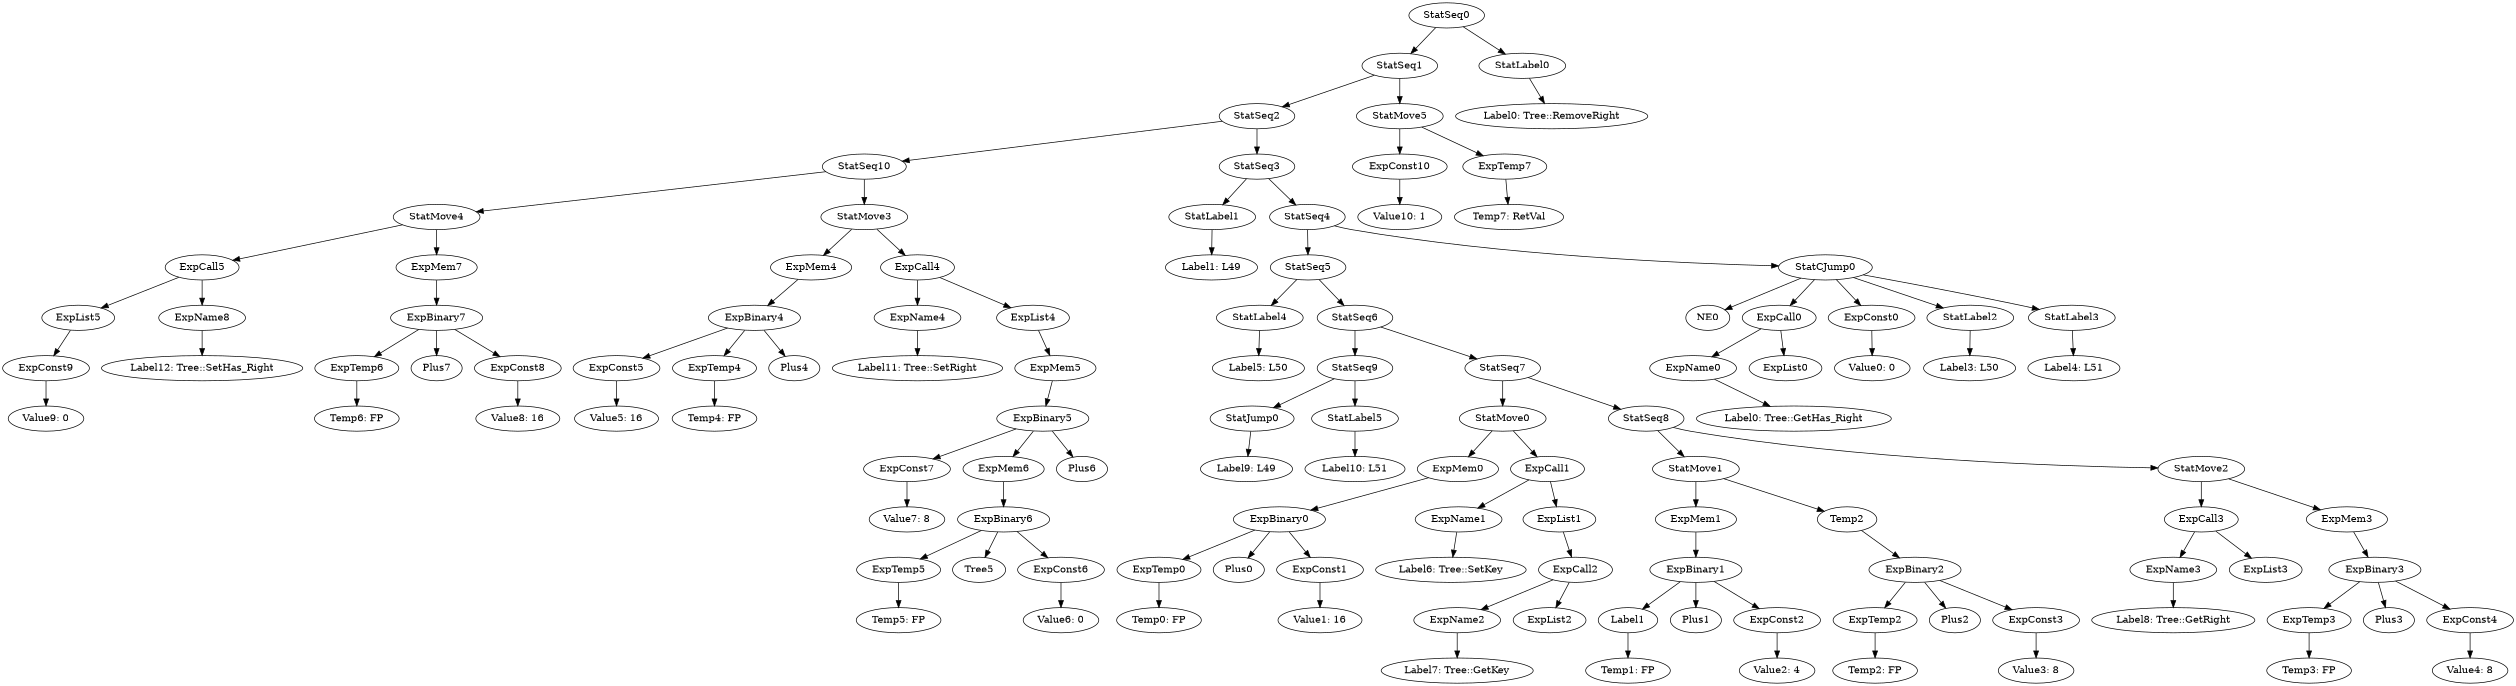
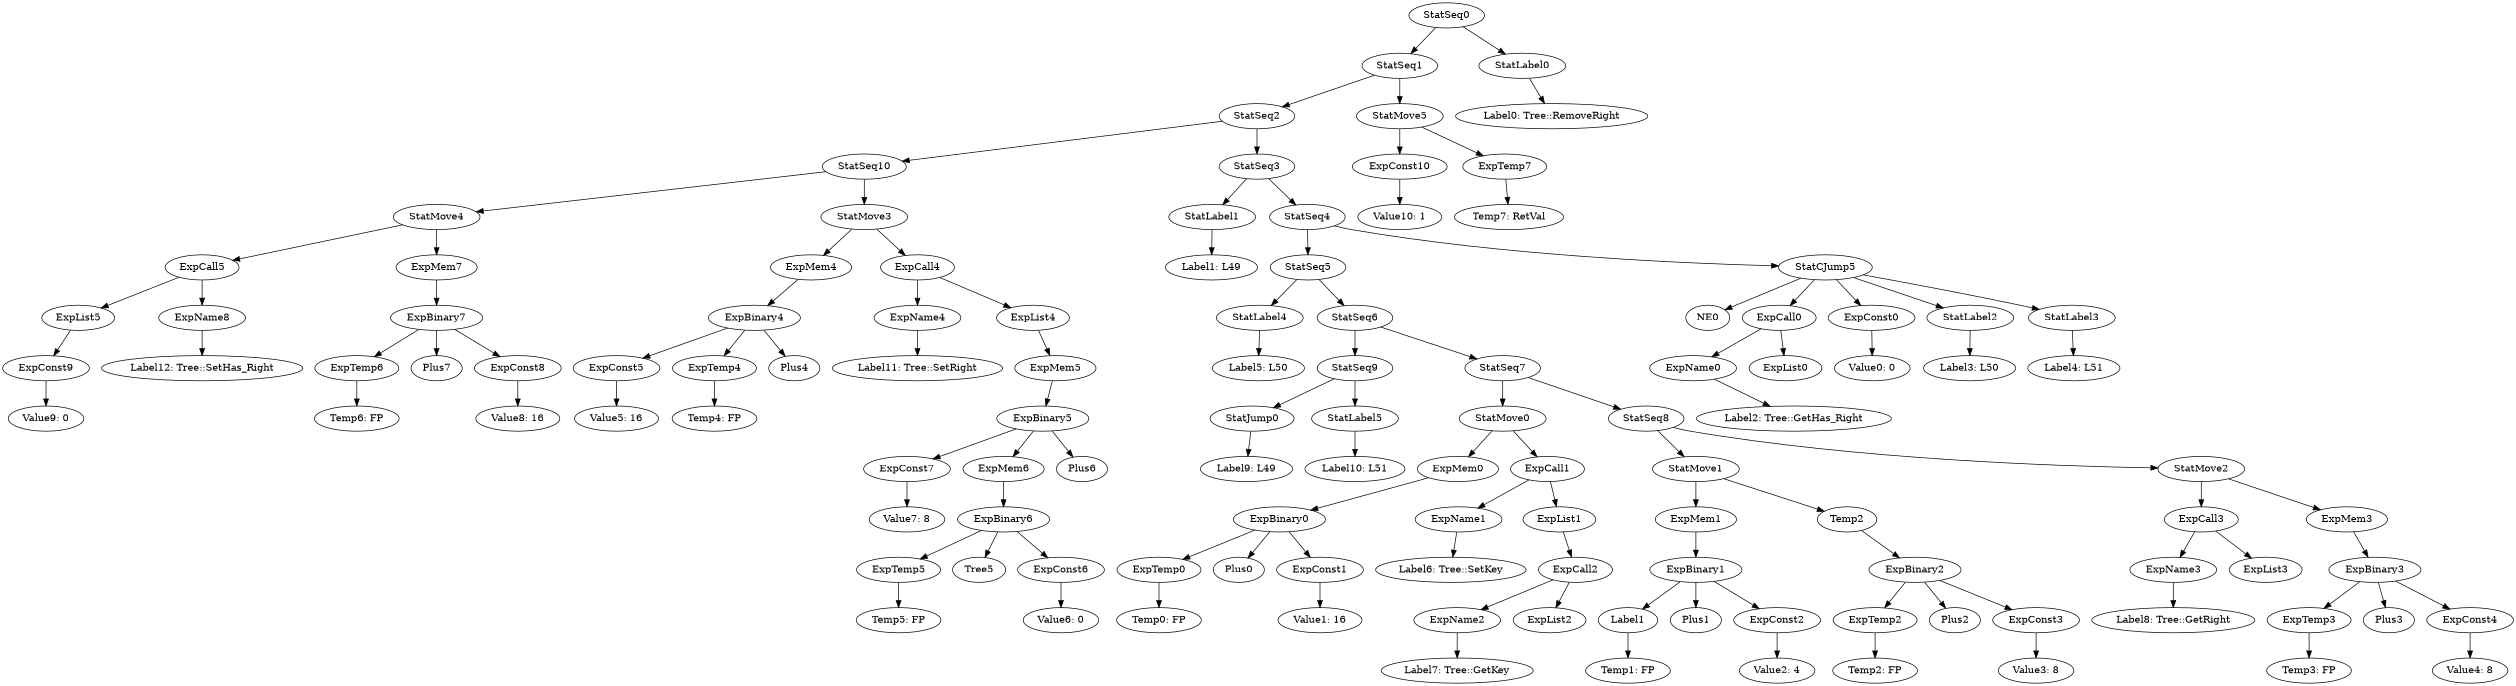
(1825, 267) -> (1825, 267)
(1794, 419) -> (1794, 419)
